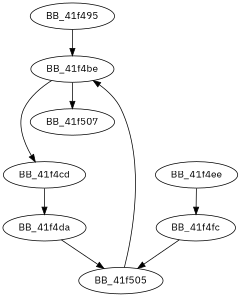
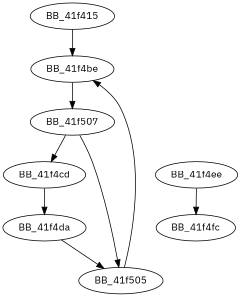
(72, 16) -> (72, 16)
(22, 113) -> (60, 145)
(162, 252) -> (103, 196)
